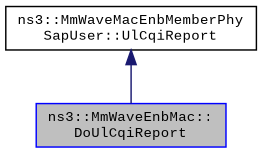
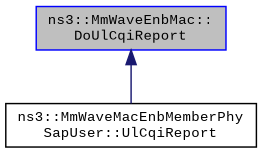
(131, 84) -> (131, 84)
